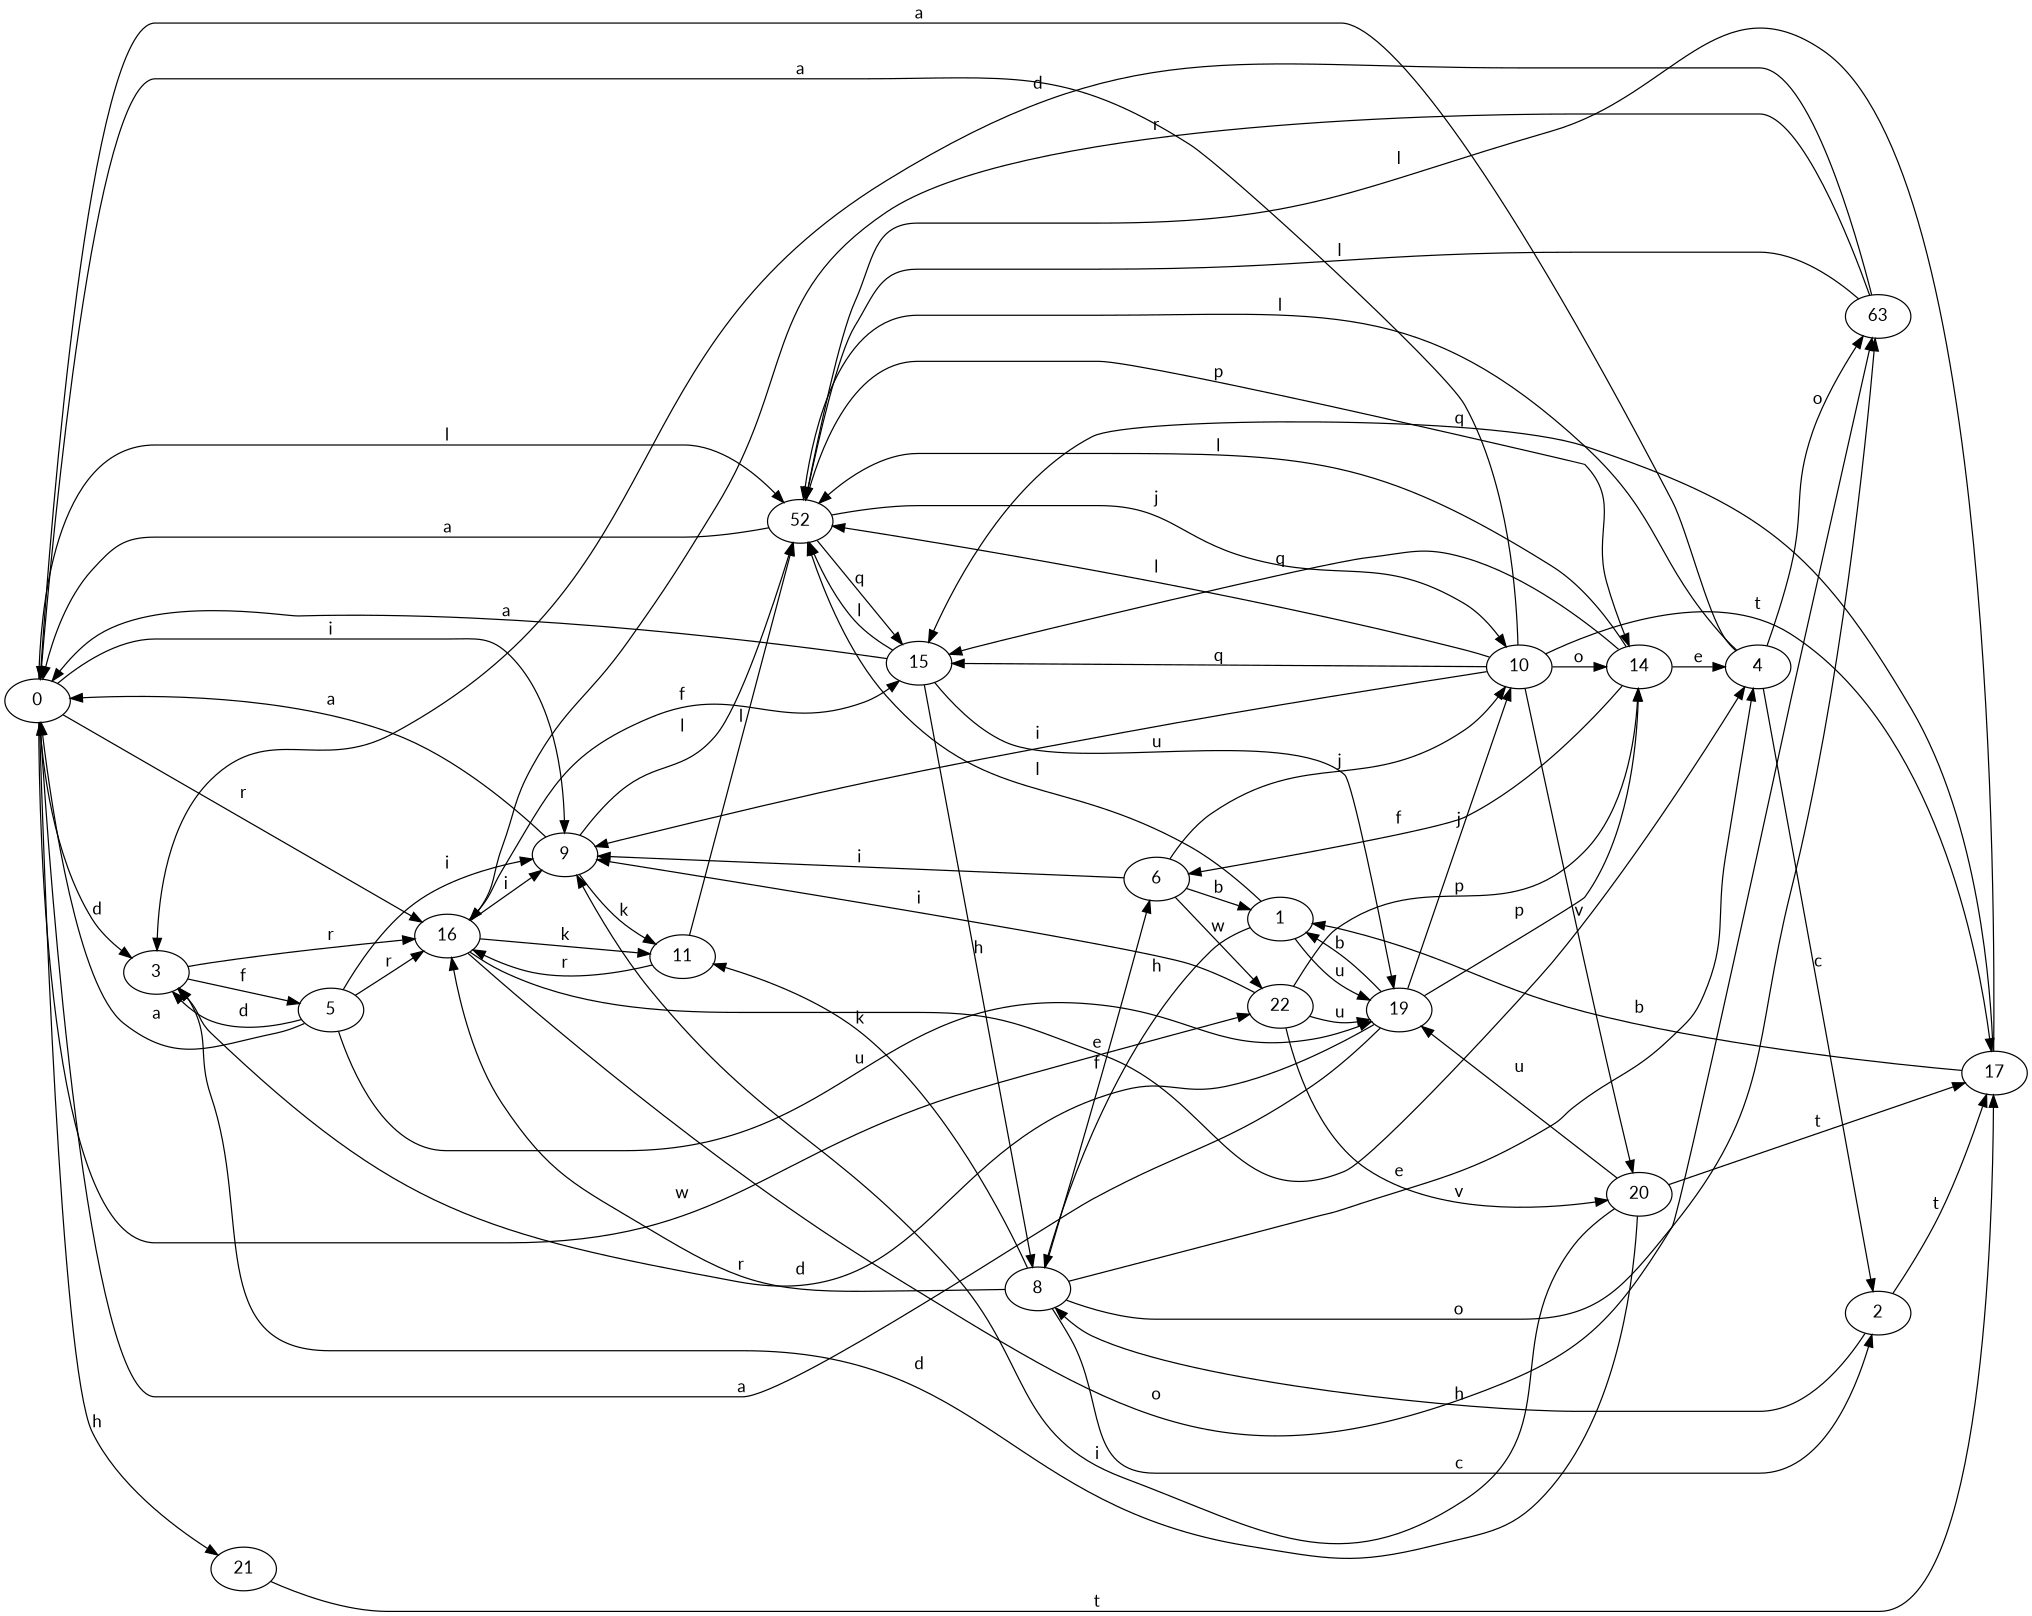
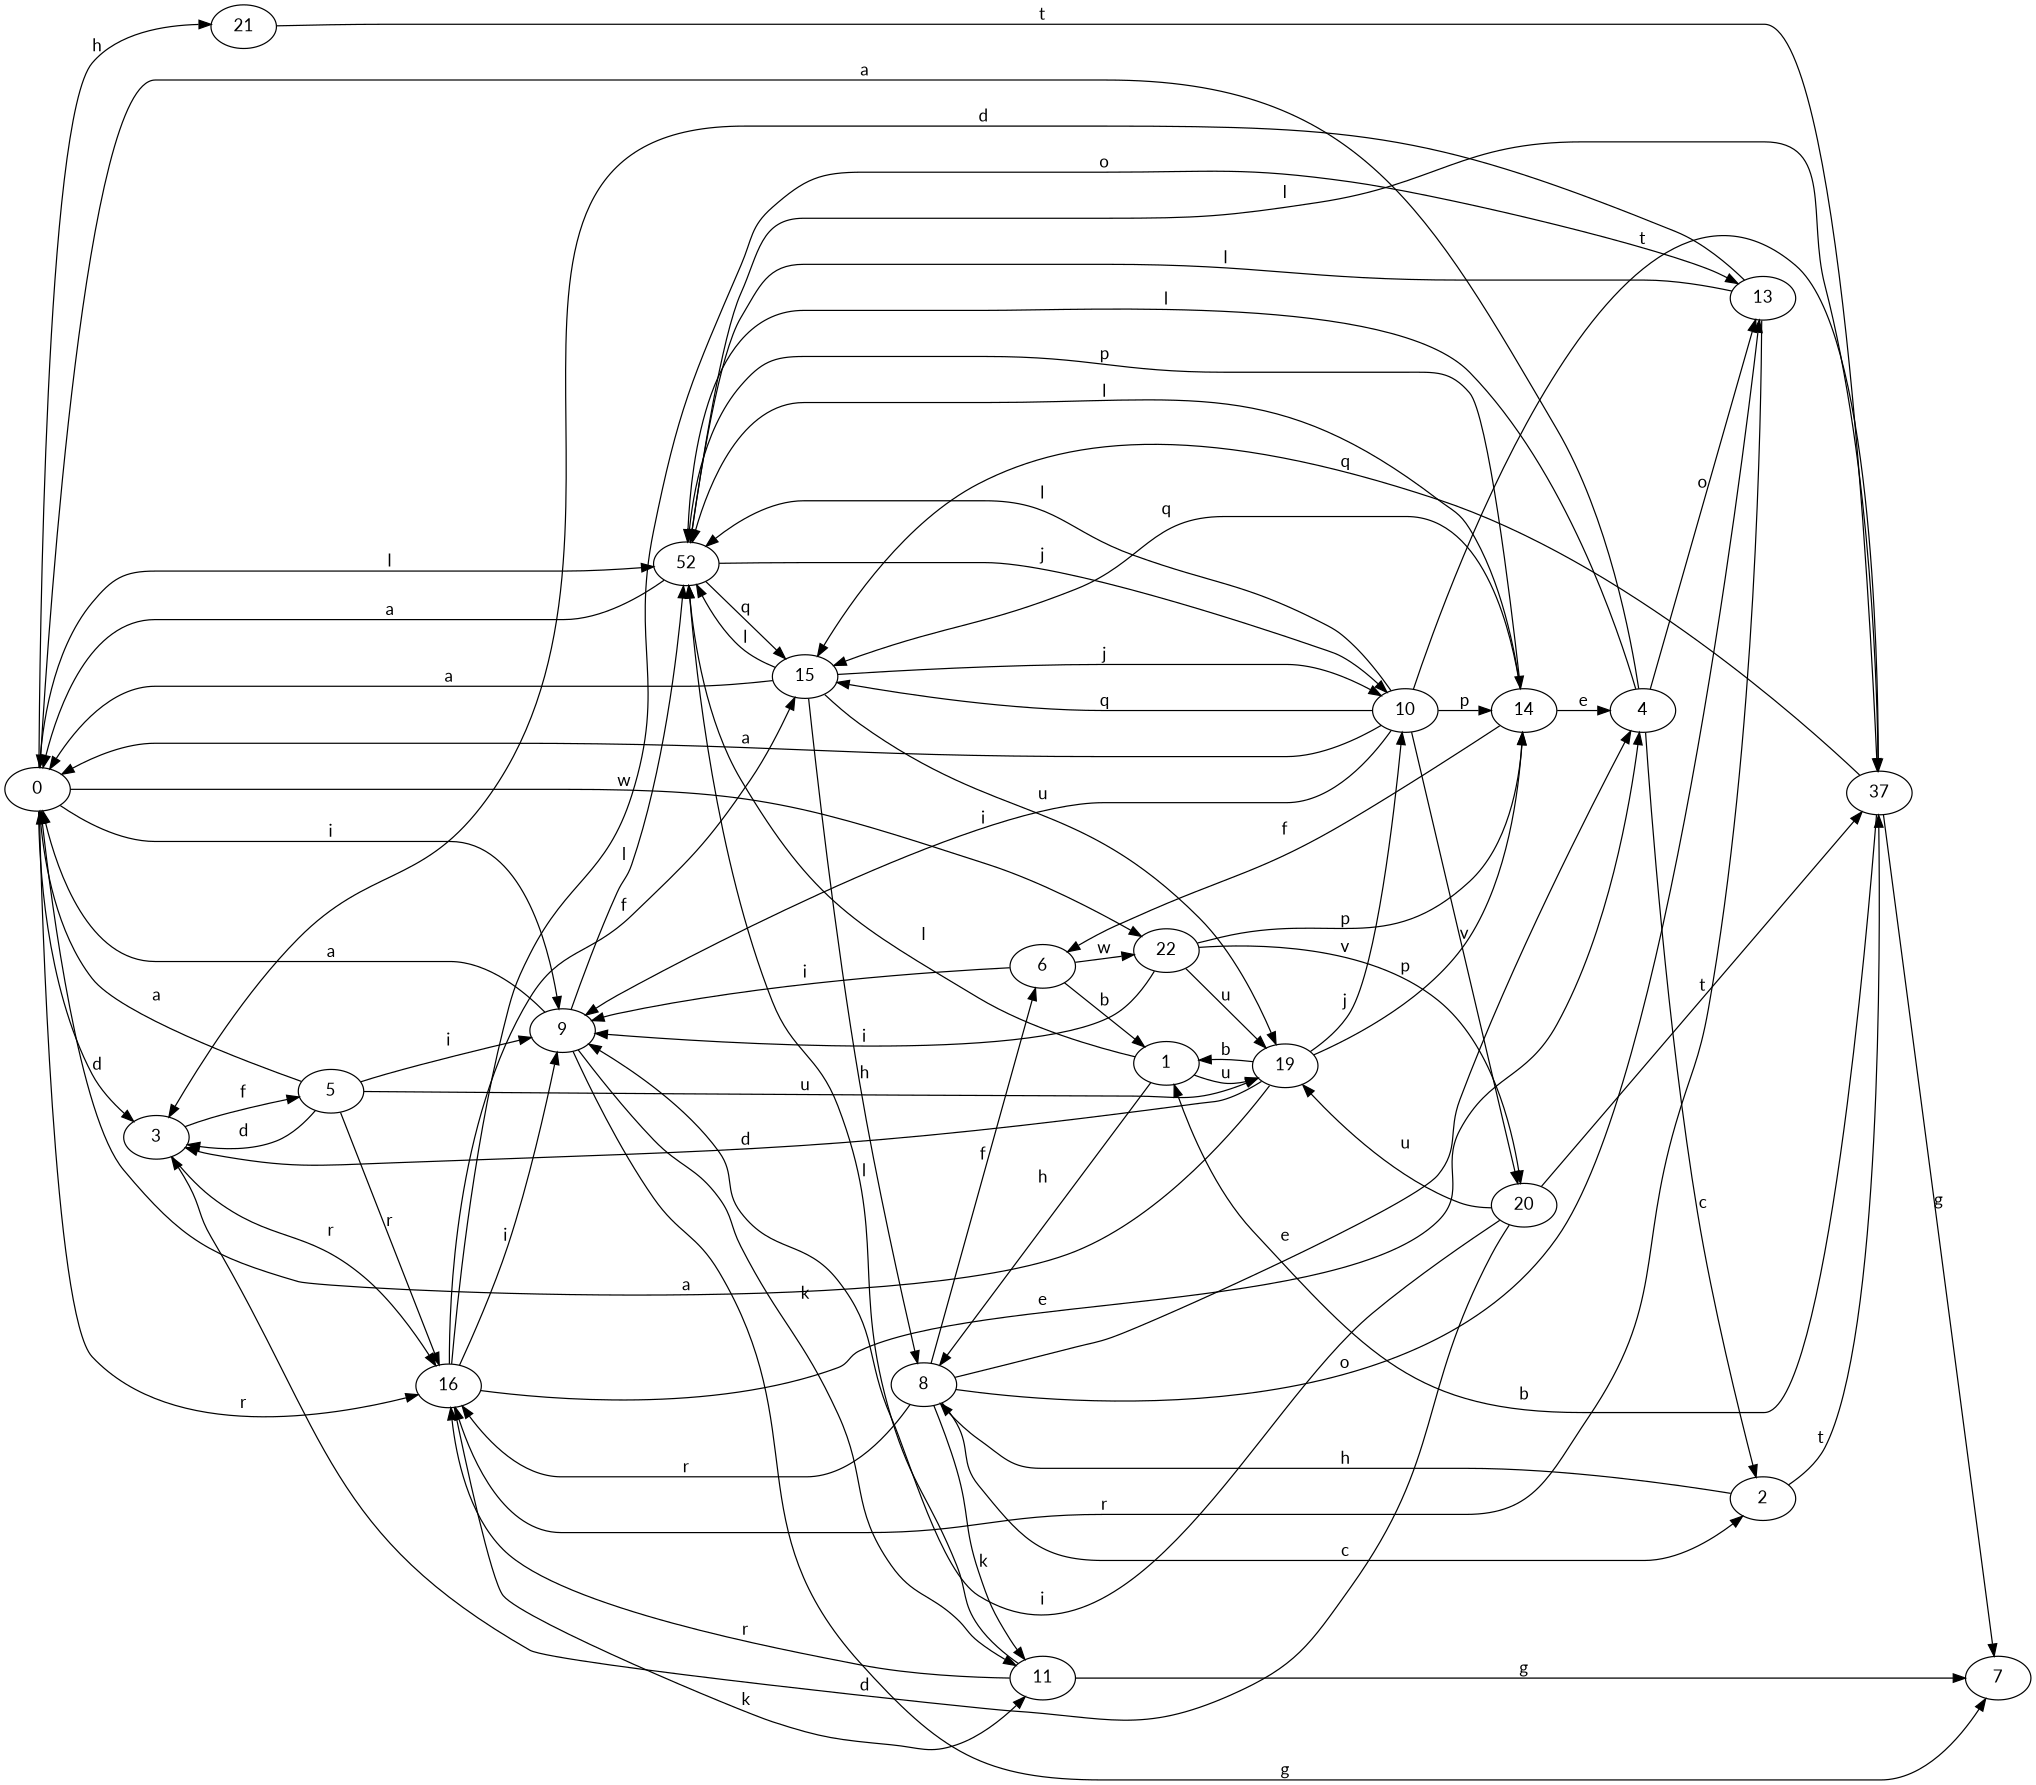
(1878, 316) -> (1763, 298)
(1579, 658) -> (1465, 701)
(1321, 773) -> (1106, 664)
(1995, 1073) -> (1879, 793)
none -> (1998, 1678)
